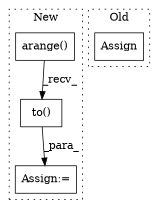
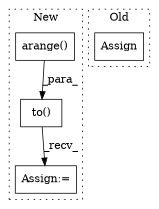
(60, 80) -> (60, 80)
(61, 146) -> (61, 146)
